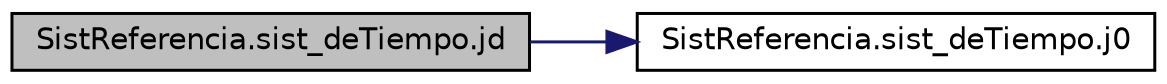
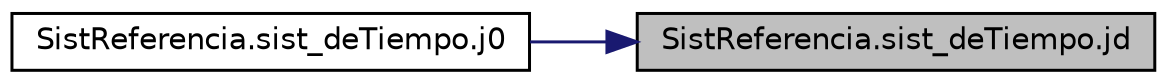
(569, 42) -> (569, 42)
